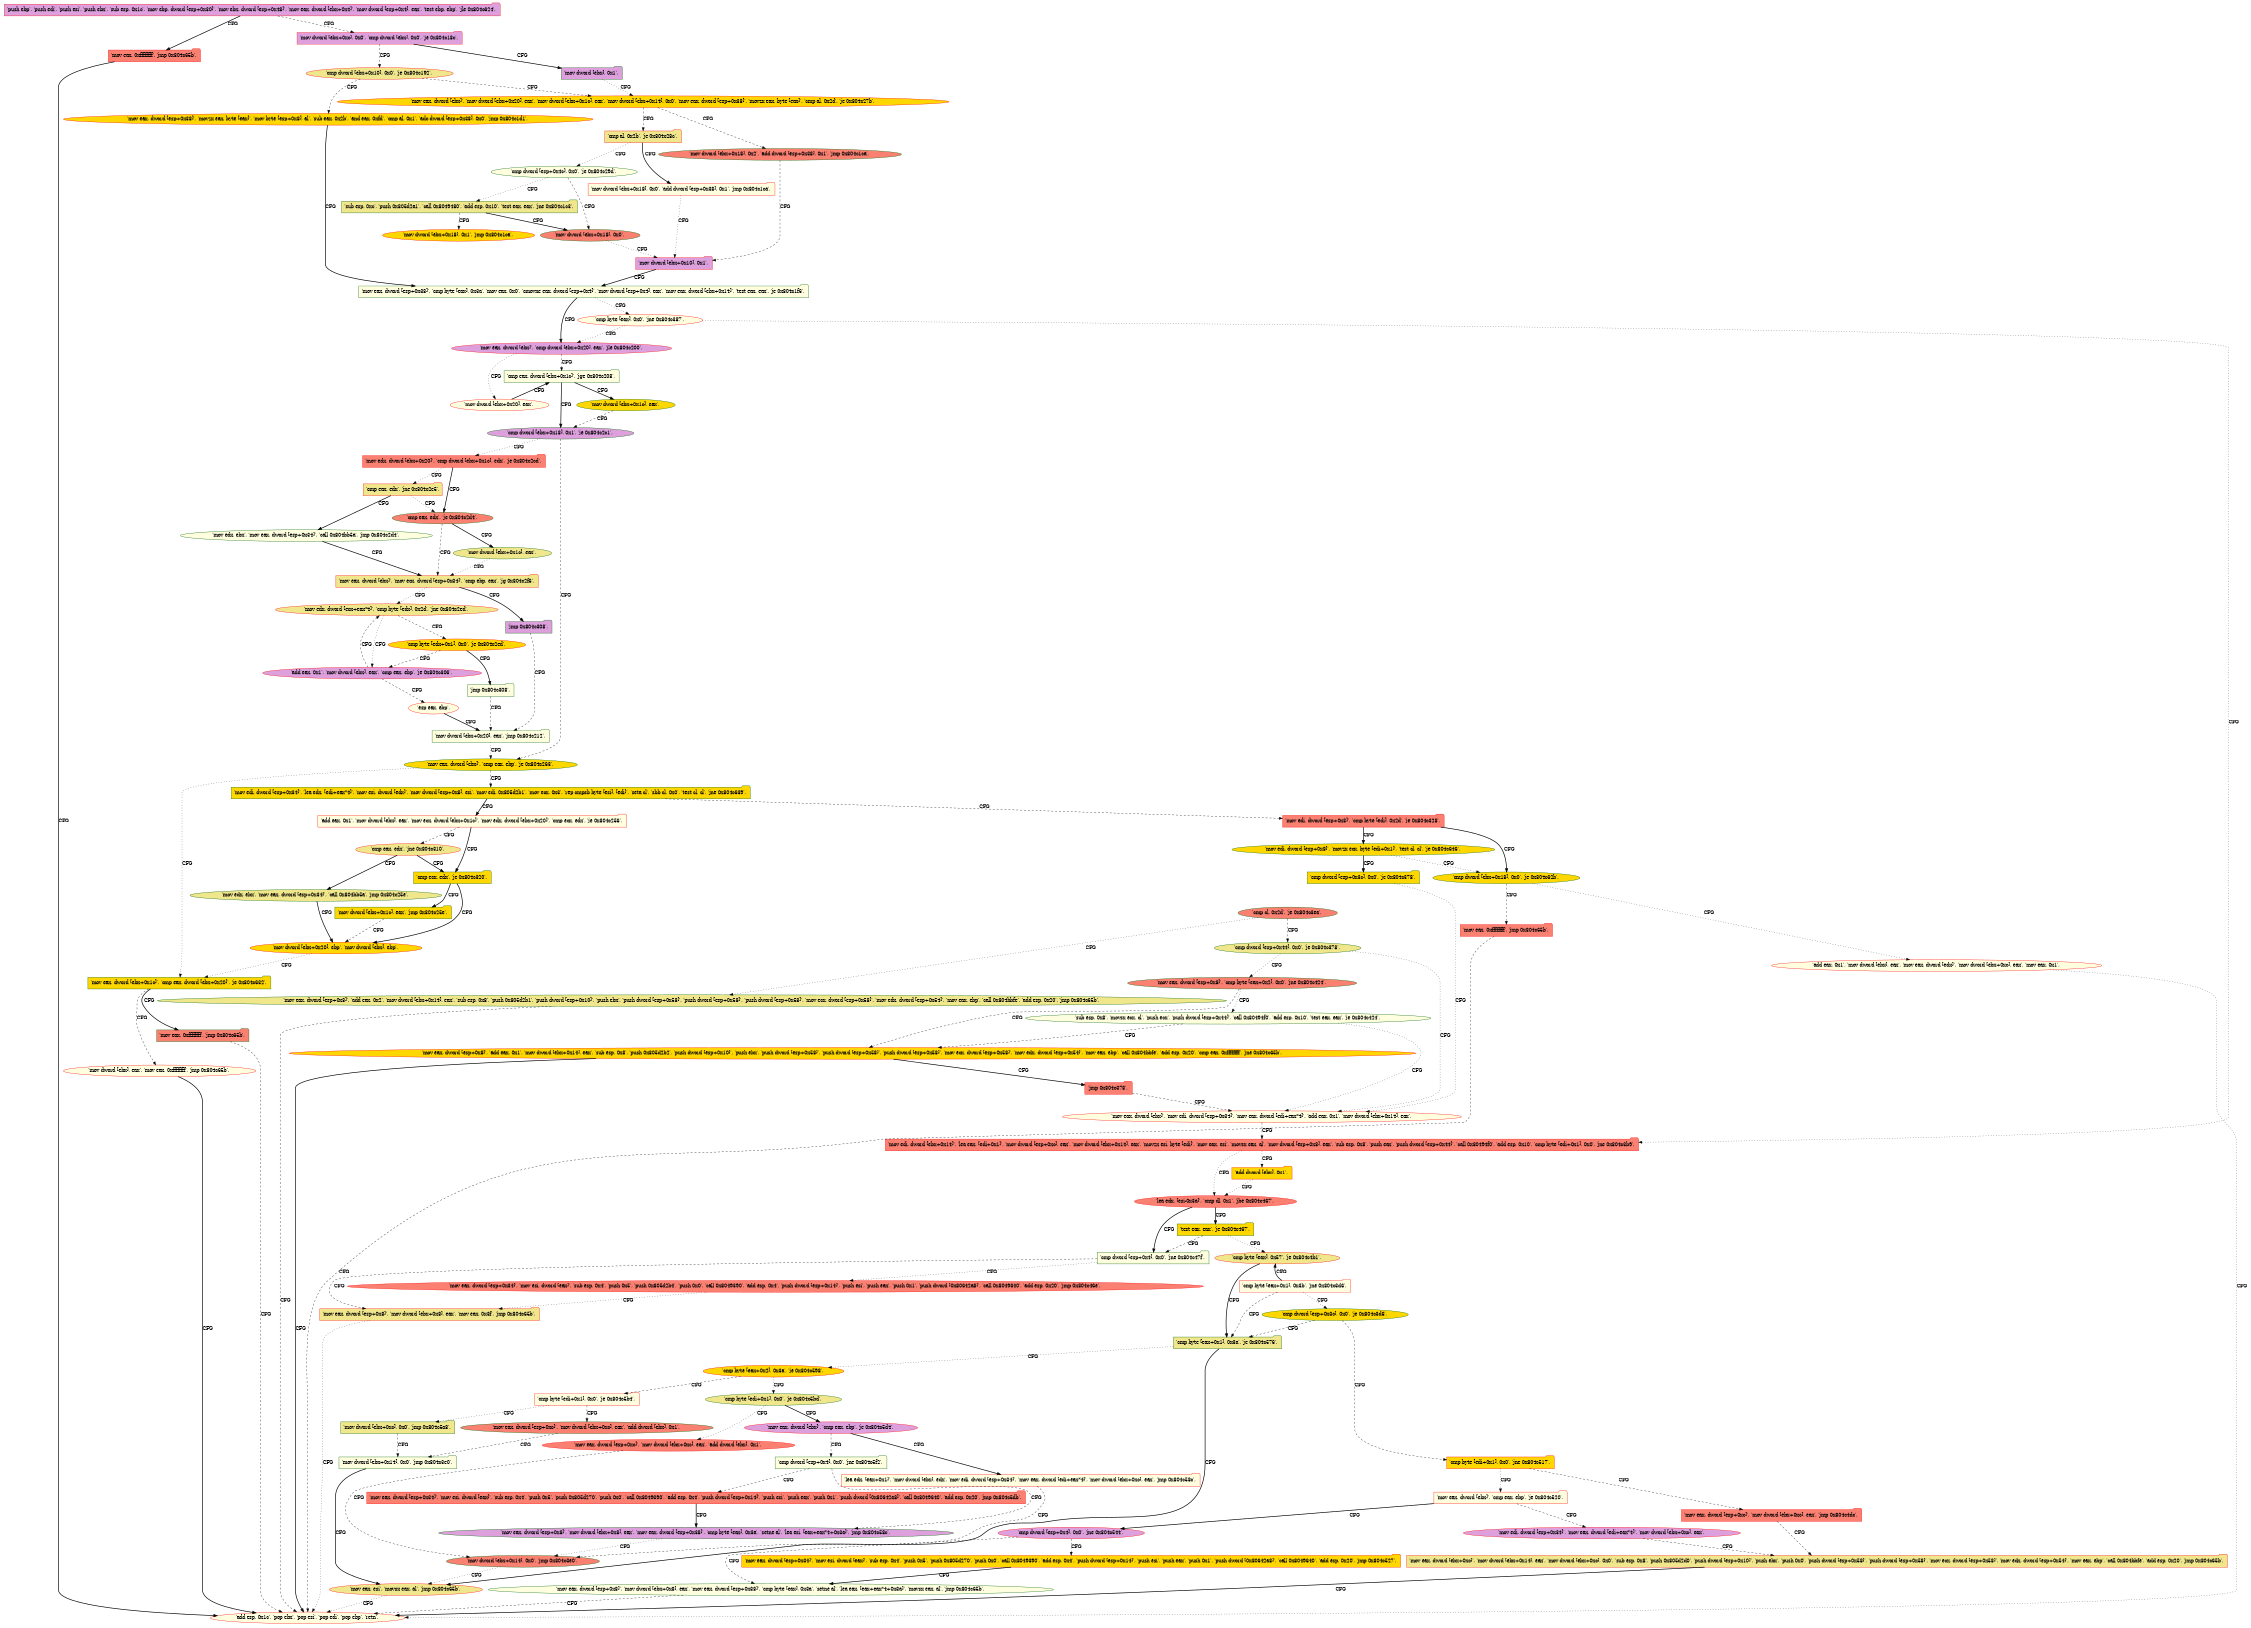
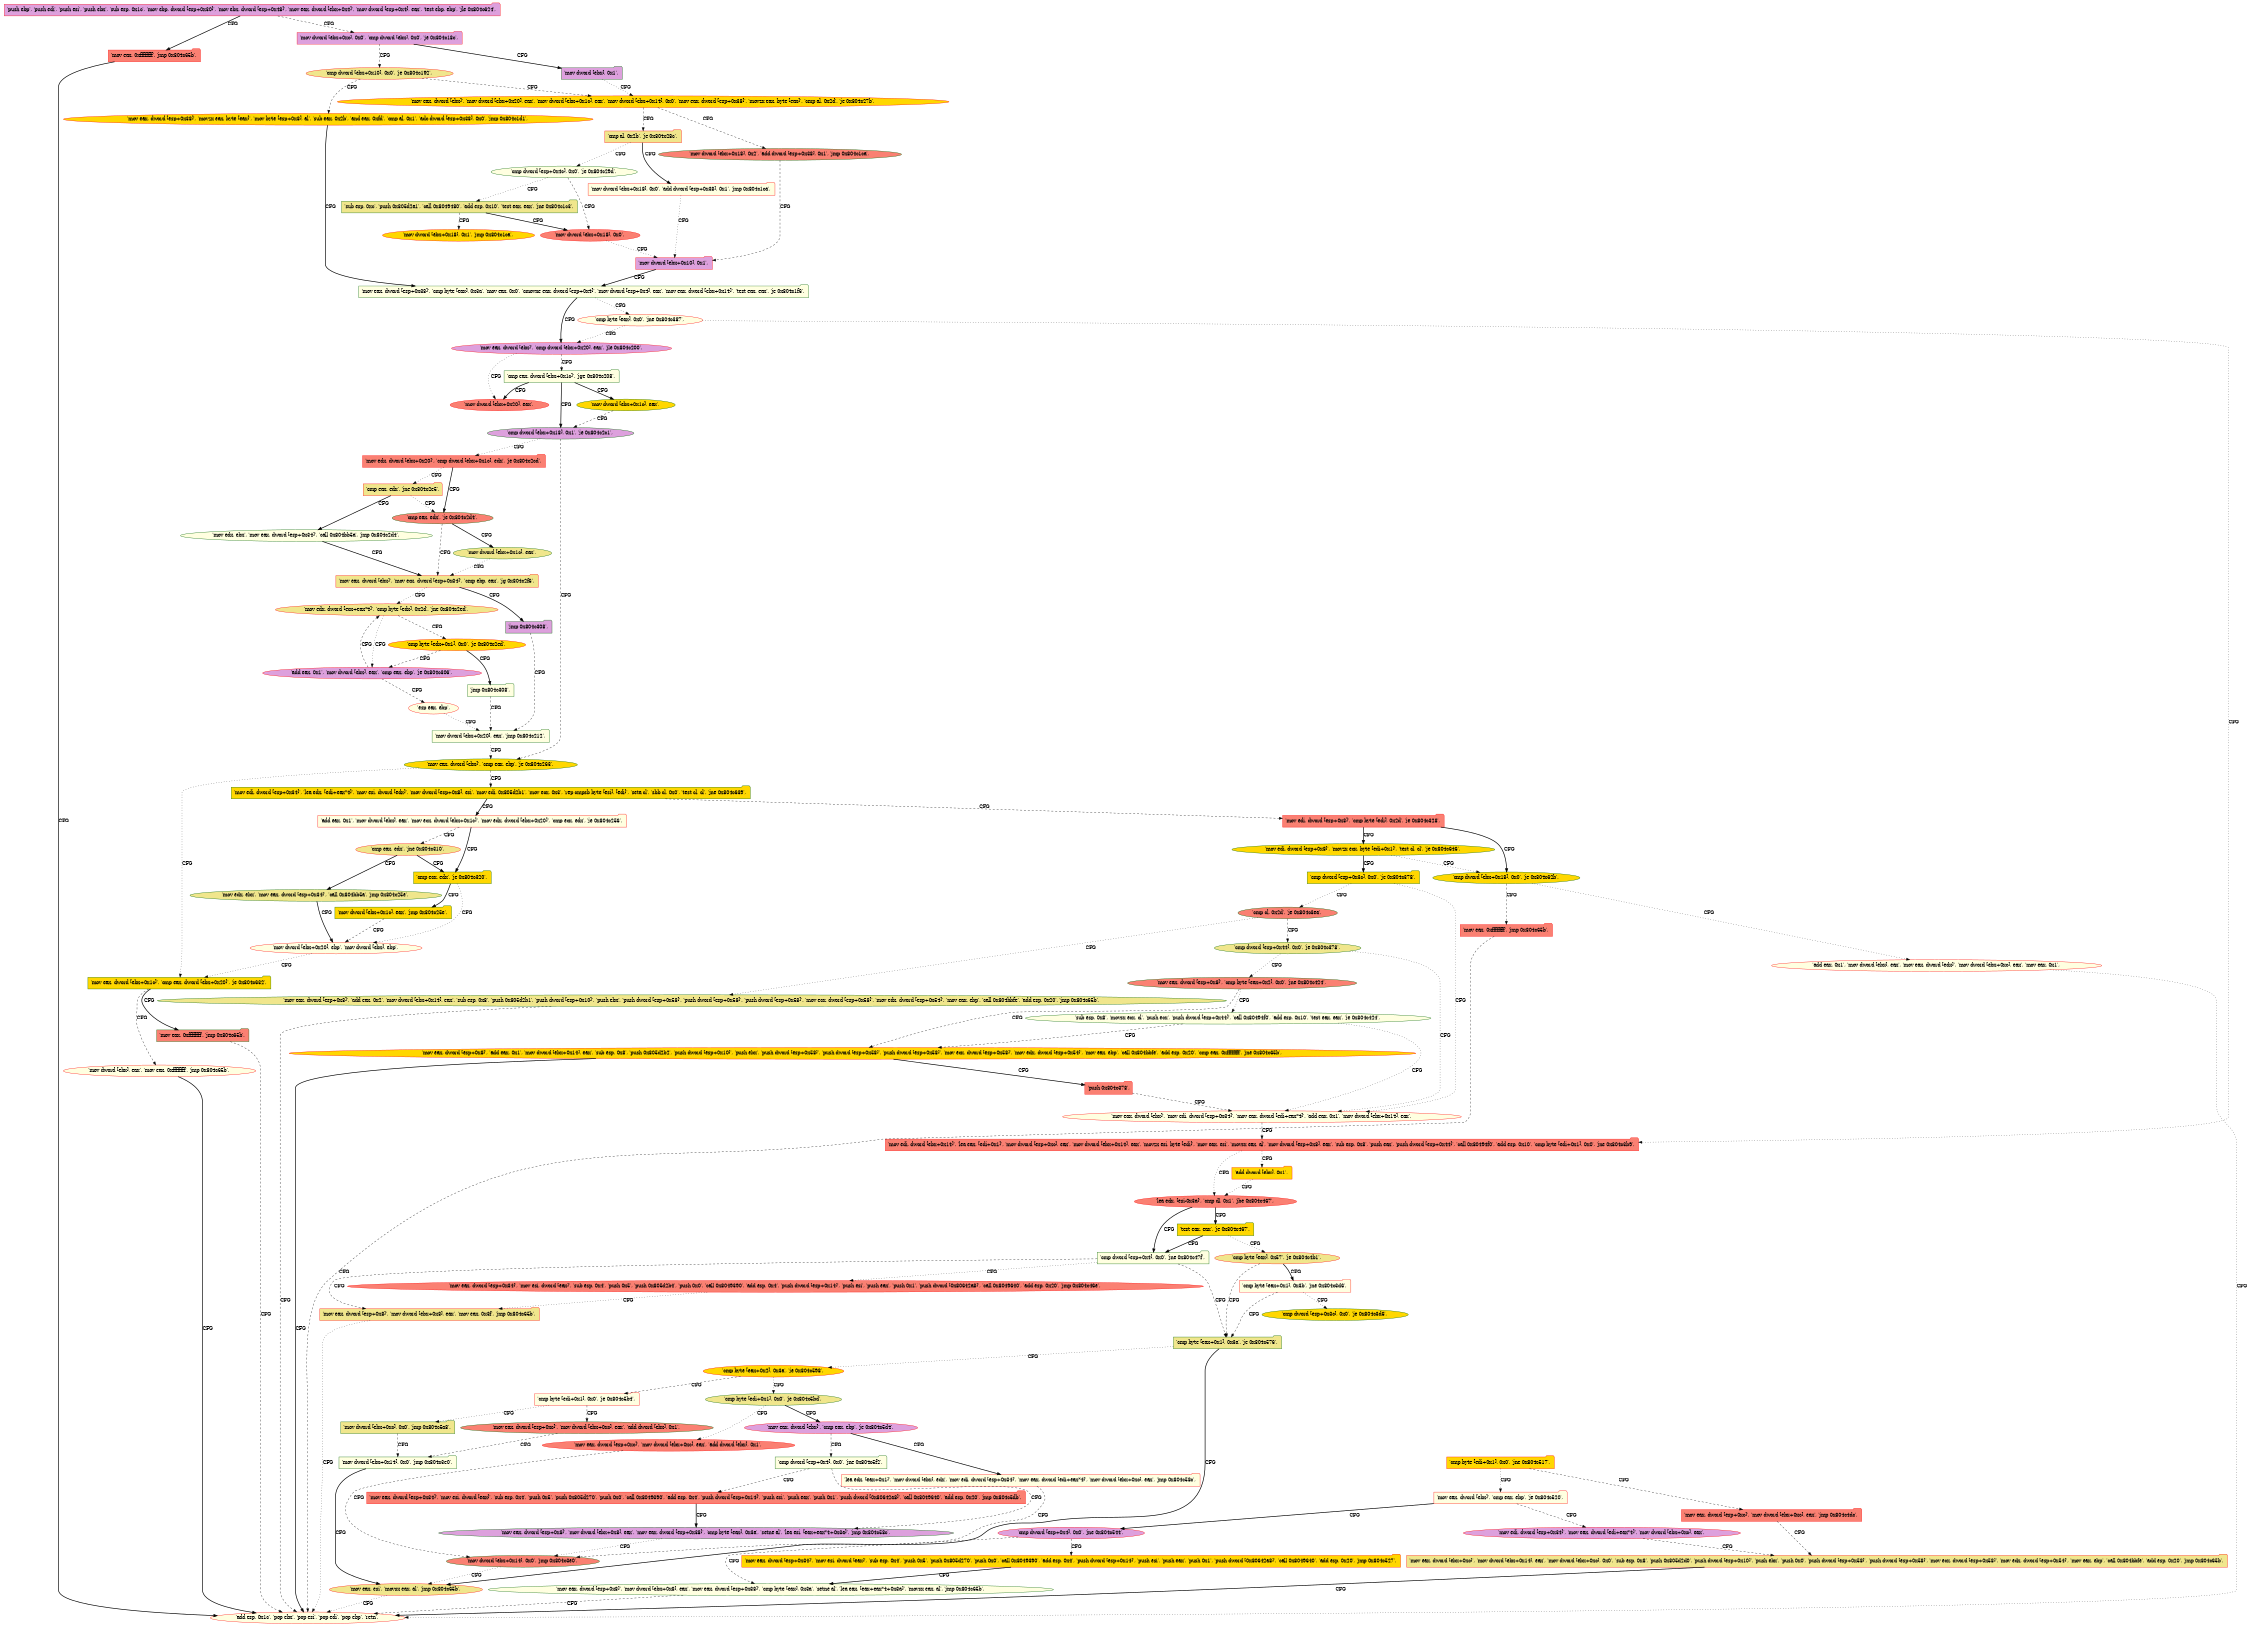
(590, 235) -> (590, 235)
(529, 392) -> (516, 388)
(500, 405) -> (500, 405)
(460, 721) -> (460, 721)
none -> (1327, 895)
(435, 929) -> (435, 929)
(336, 948) -> (336, 948)
(1109, 1088) -> (1109, 1088)
(1186, 1243) -> (1186, 1243)
(1276, 1275) -> (1288, 1270)
(1231, 1292) -> (1231, 1292)
(1283, 1328) -> (1211, 1291)
(1355, 1422) -> none
